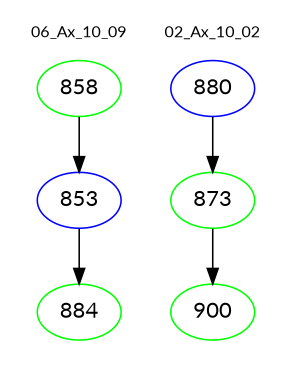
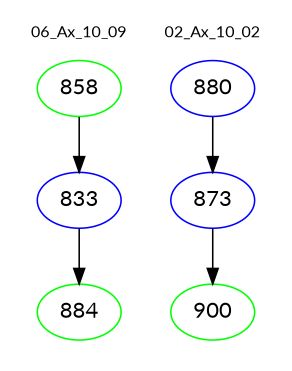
(79, 200) -> (79, 200)
(213, 200) -> (213, 200)
